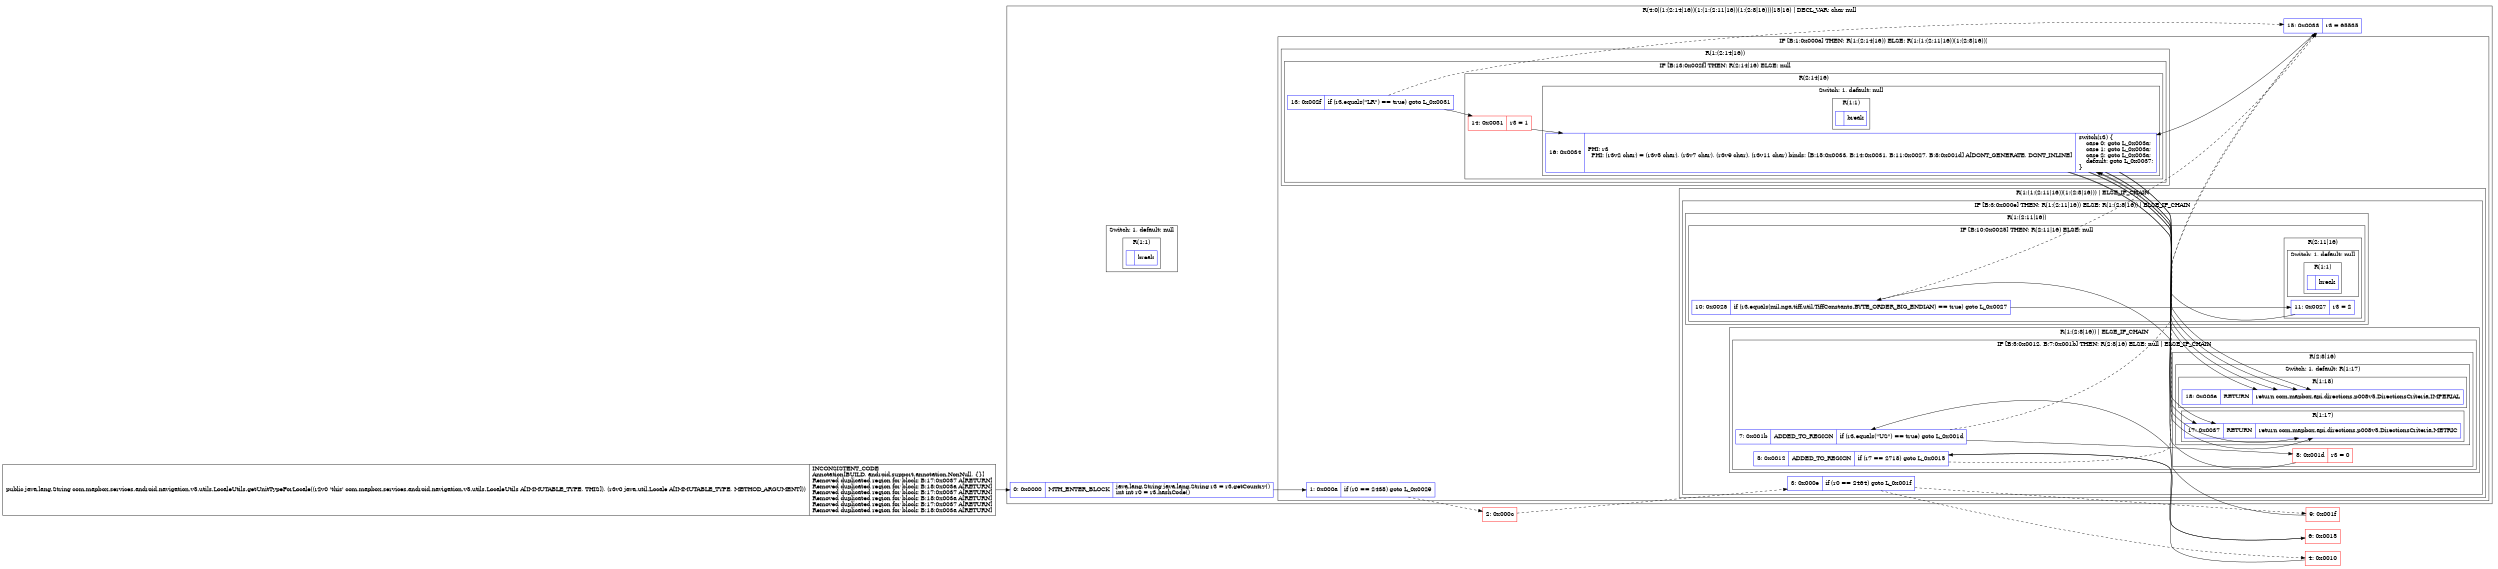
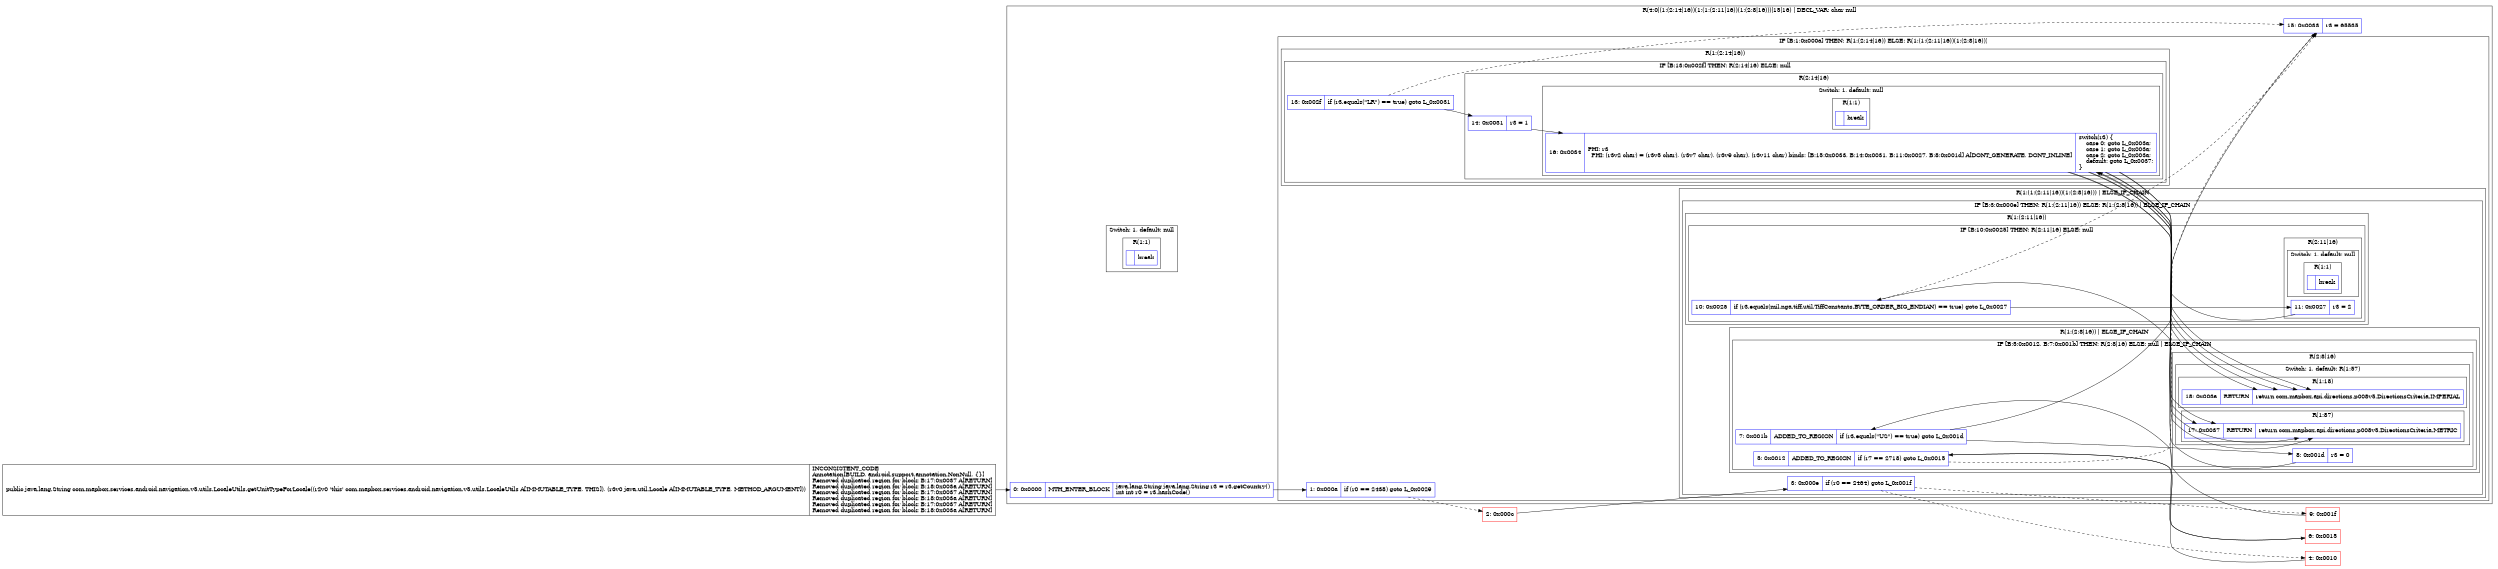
(2243, 92) -> none
(1500, 123) -> (1500, 123)
(2157, 337) -> (2157, 337)
(2323, 369) -> (2323, 369)
(2323, 416) -> (2323, 416)
(2323, 456) -> (2323, 456)
(1590, 507) -> (1590, 507)
